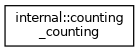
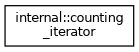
(69, 26) -> (69, 26)
